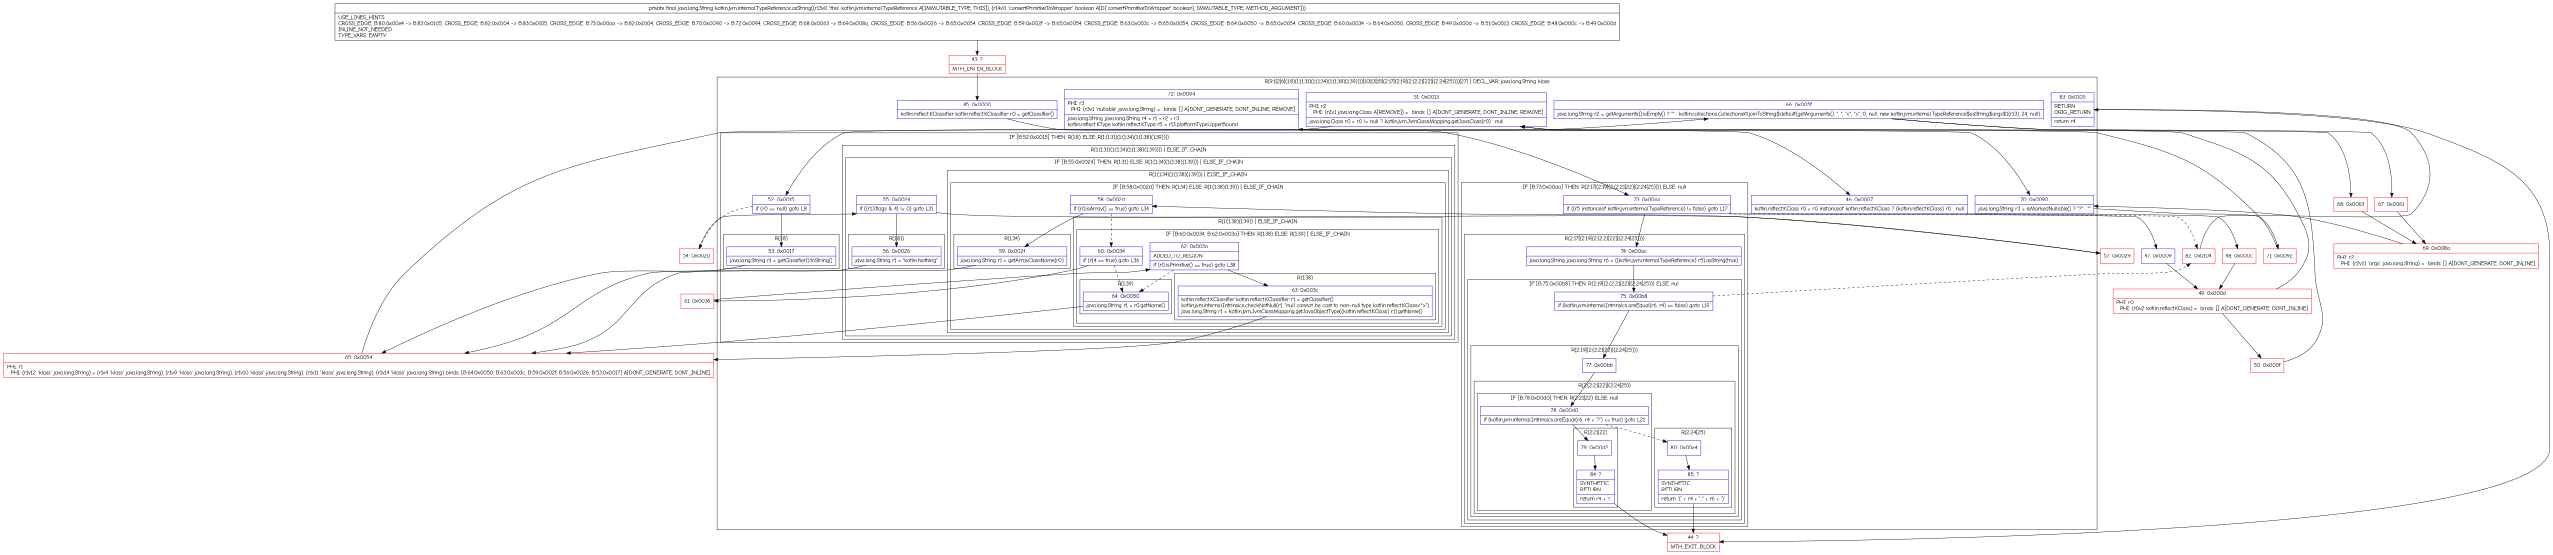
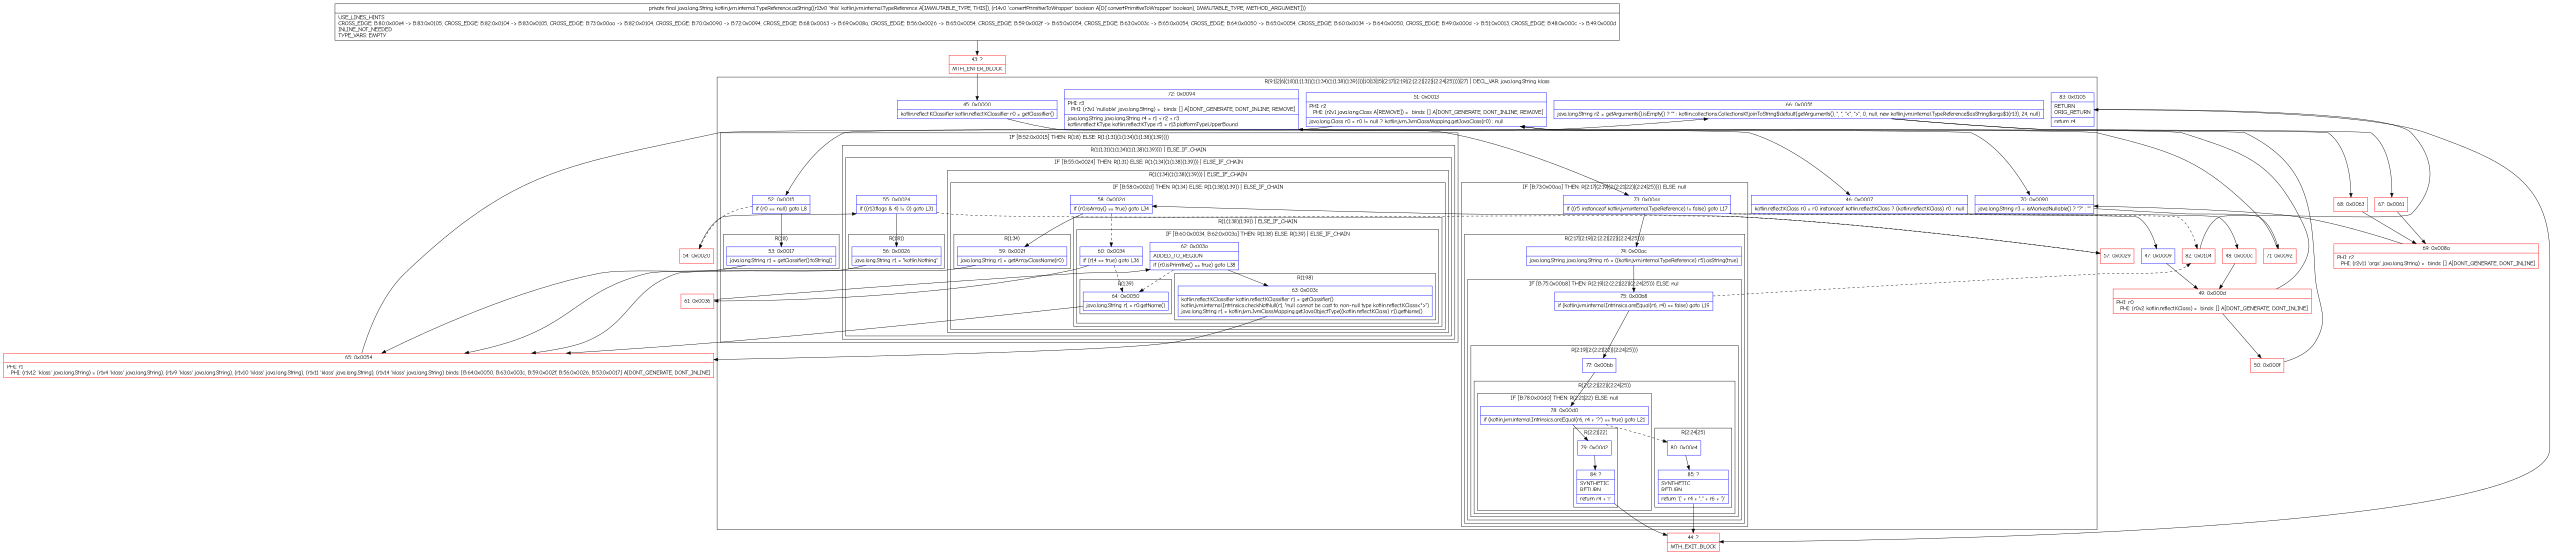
(1517, 216) -> (1517, 216)
(1305, 278) -> (1305, 278)
